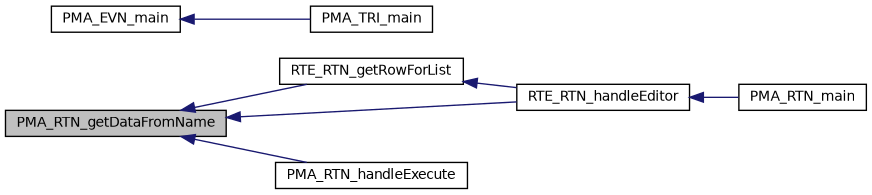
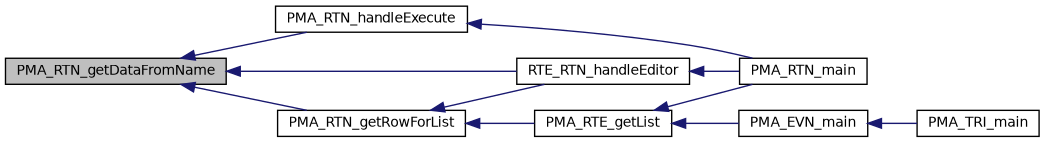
none -> (618, 36)
(371, 71) -> (371, 123)
none -> (603, 123)
